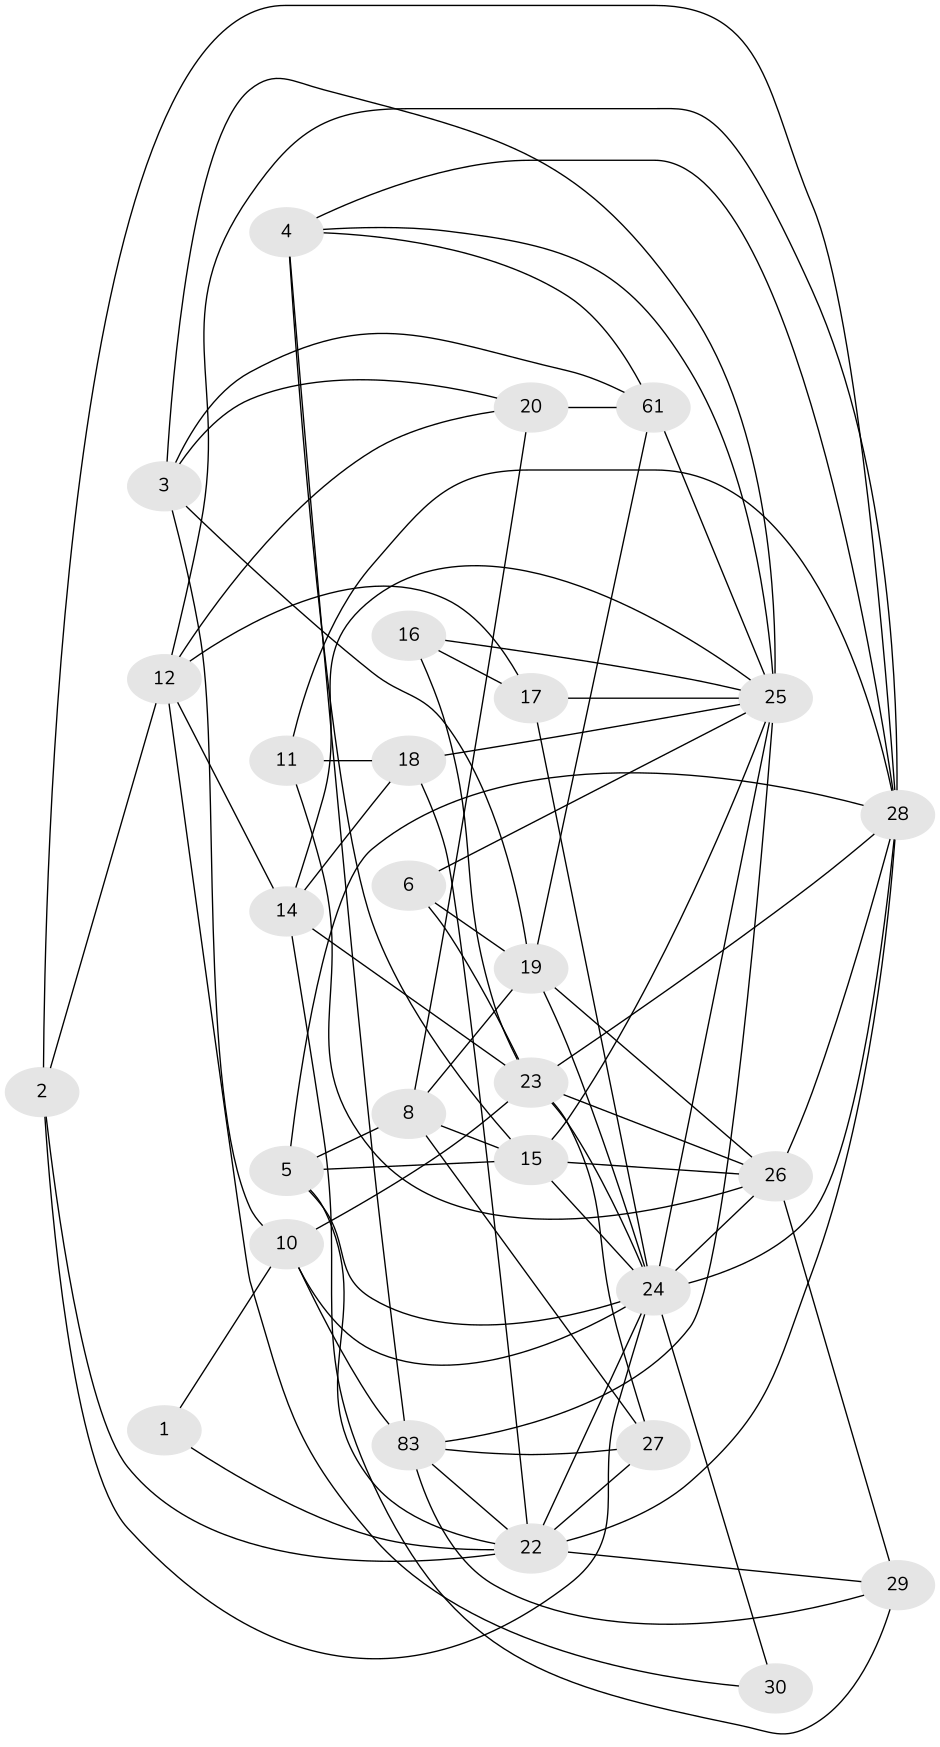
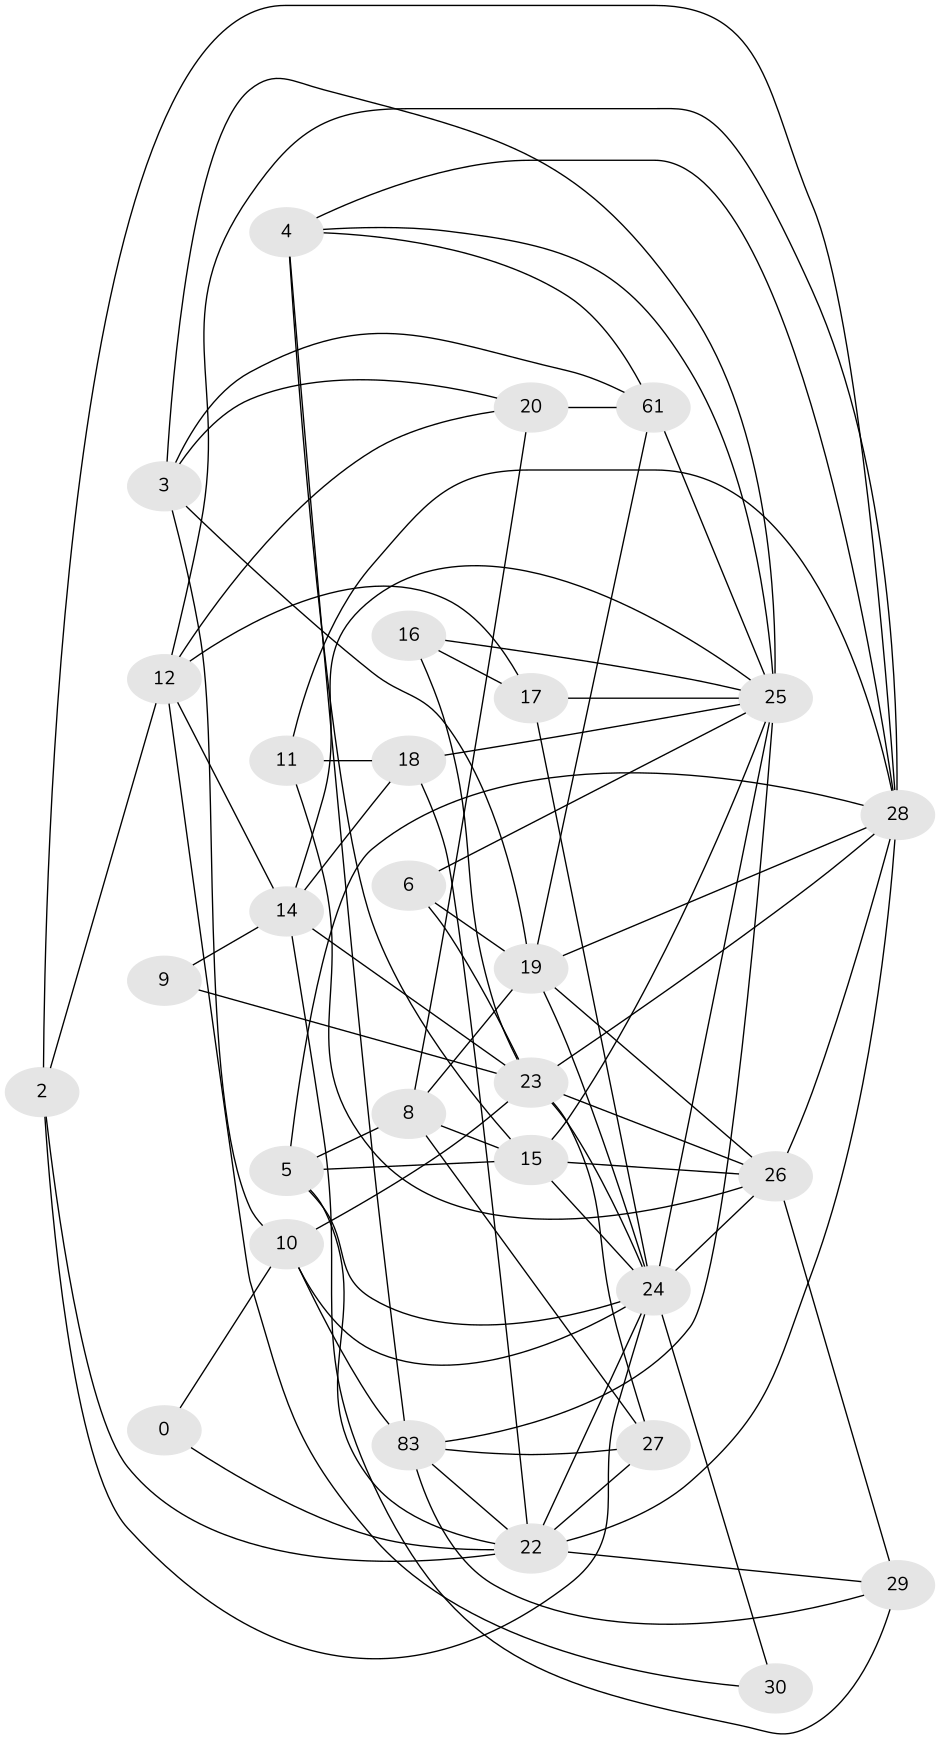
none -> (164, 981)
(835, 1164) -> (715, 892)
(164, 1430) -> (164, 1430)
